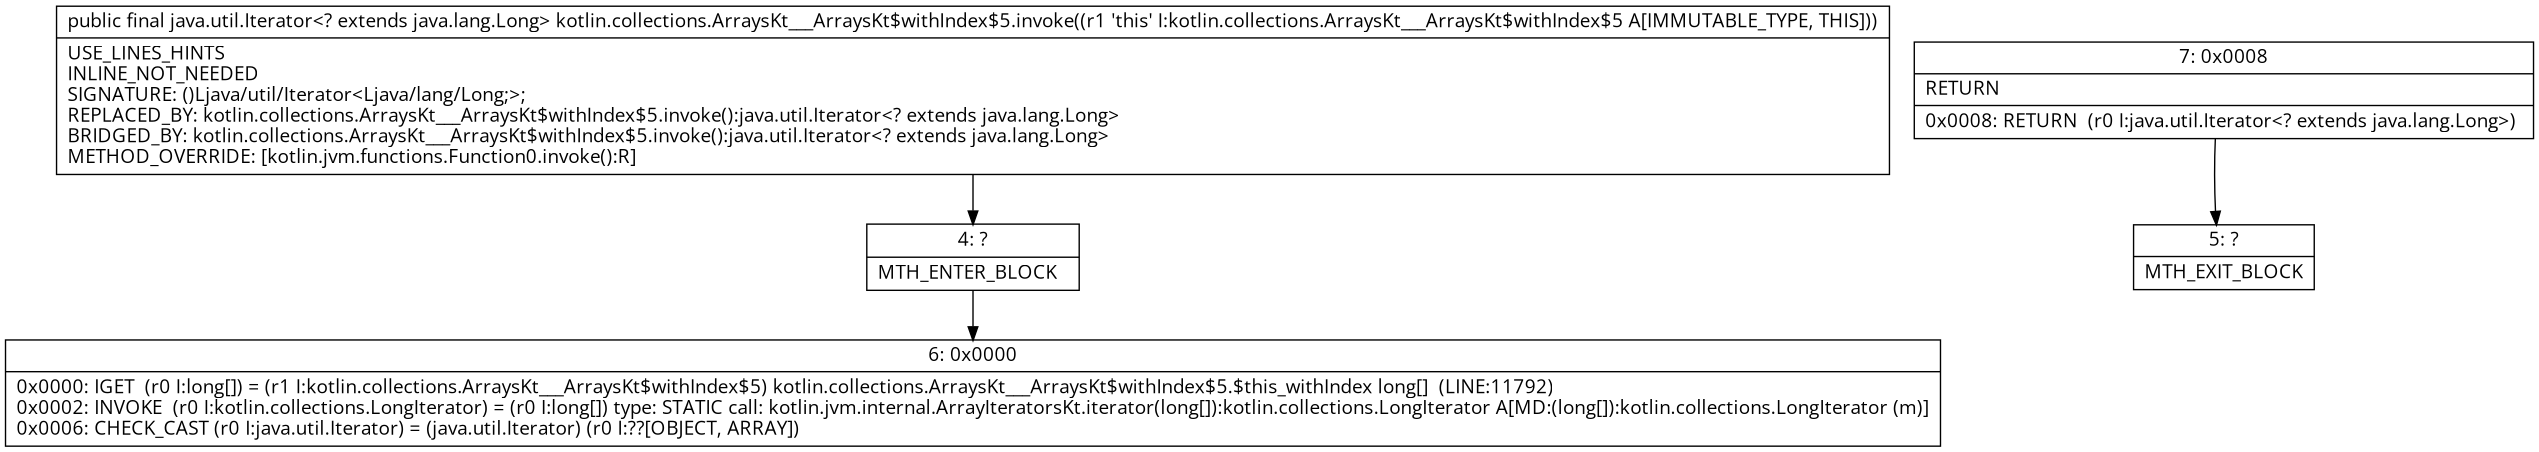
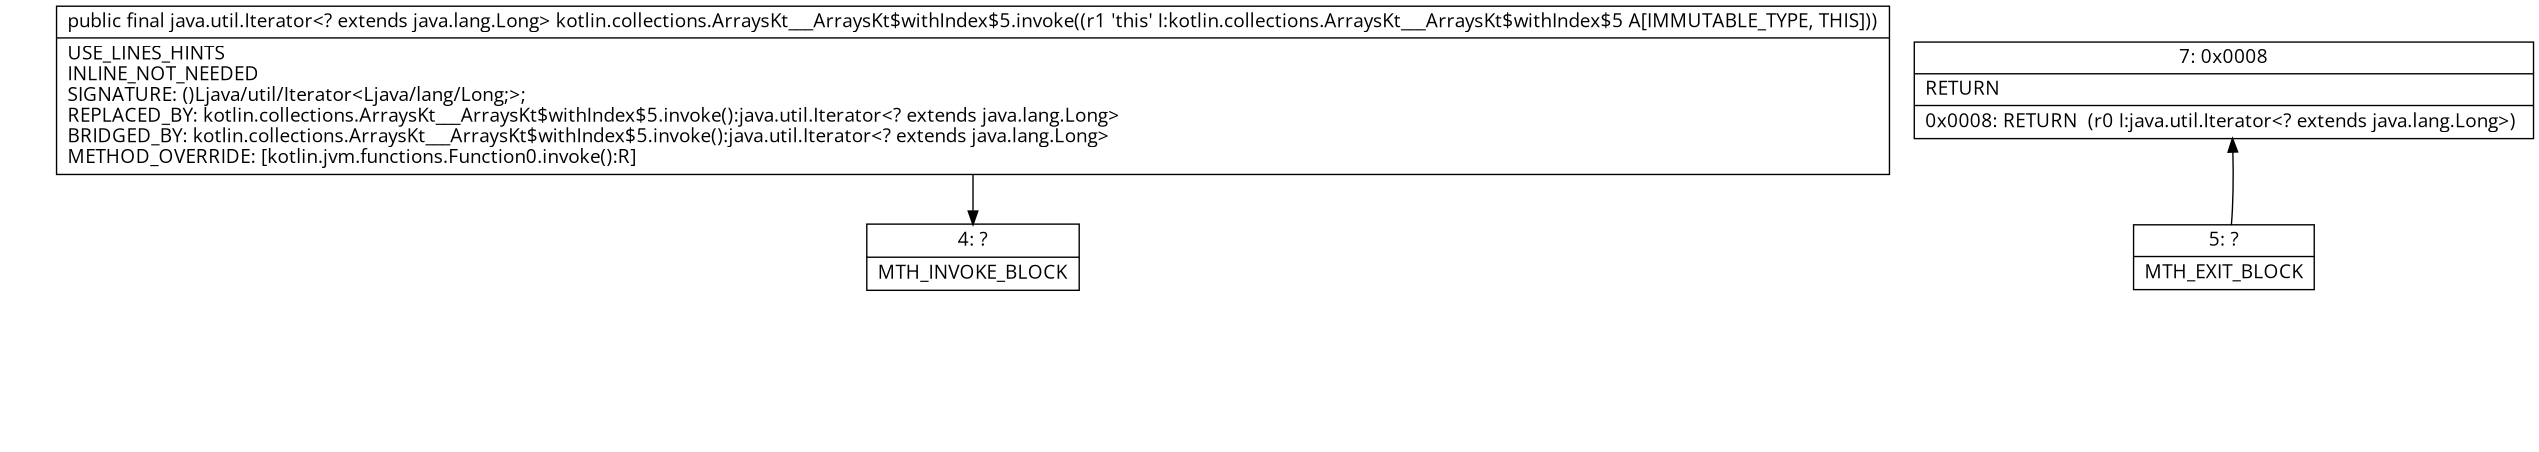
(2215, 175) -> (2233, 189)
(967, 273) -> (973, 273)
(973, 393) -> none
